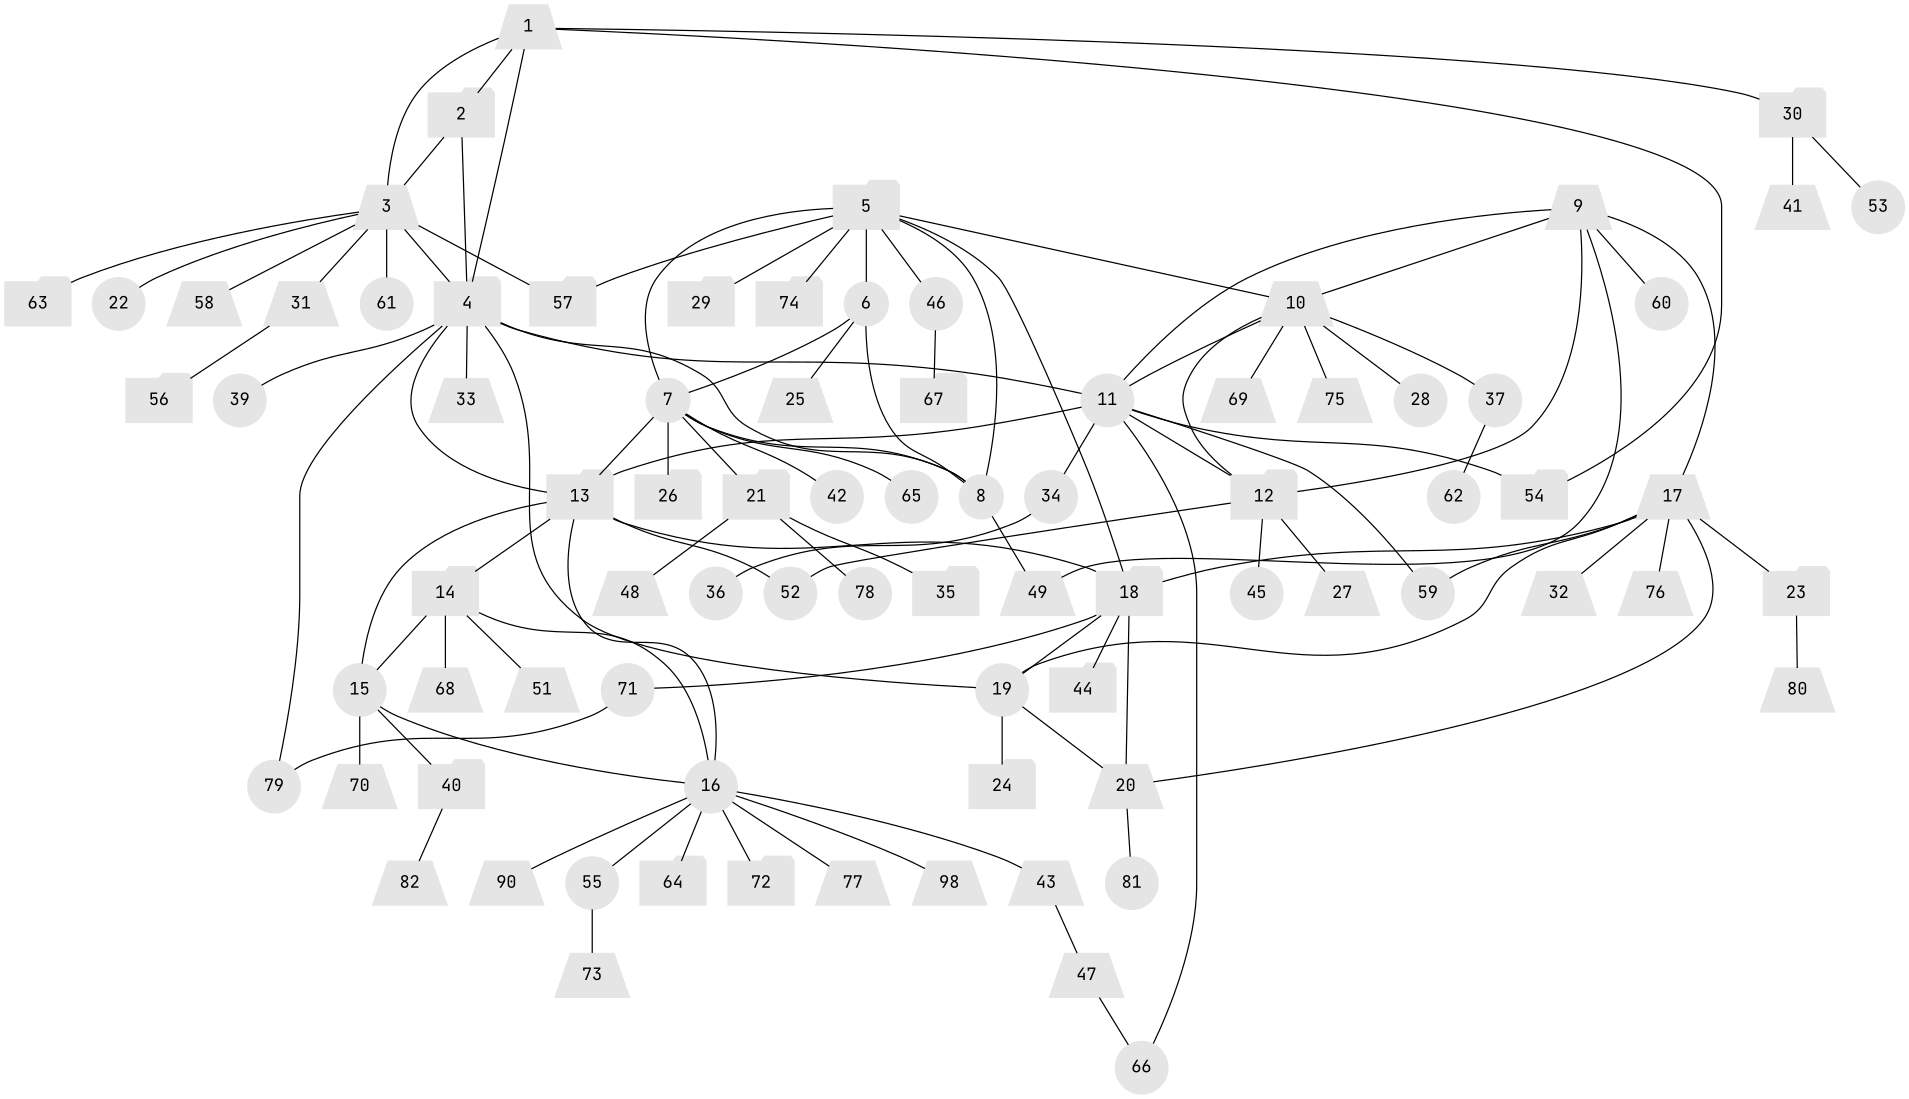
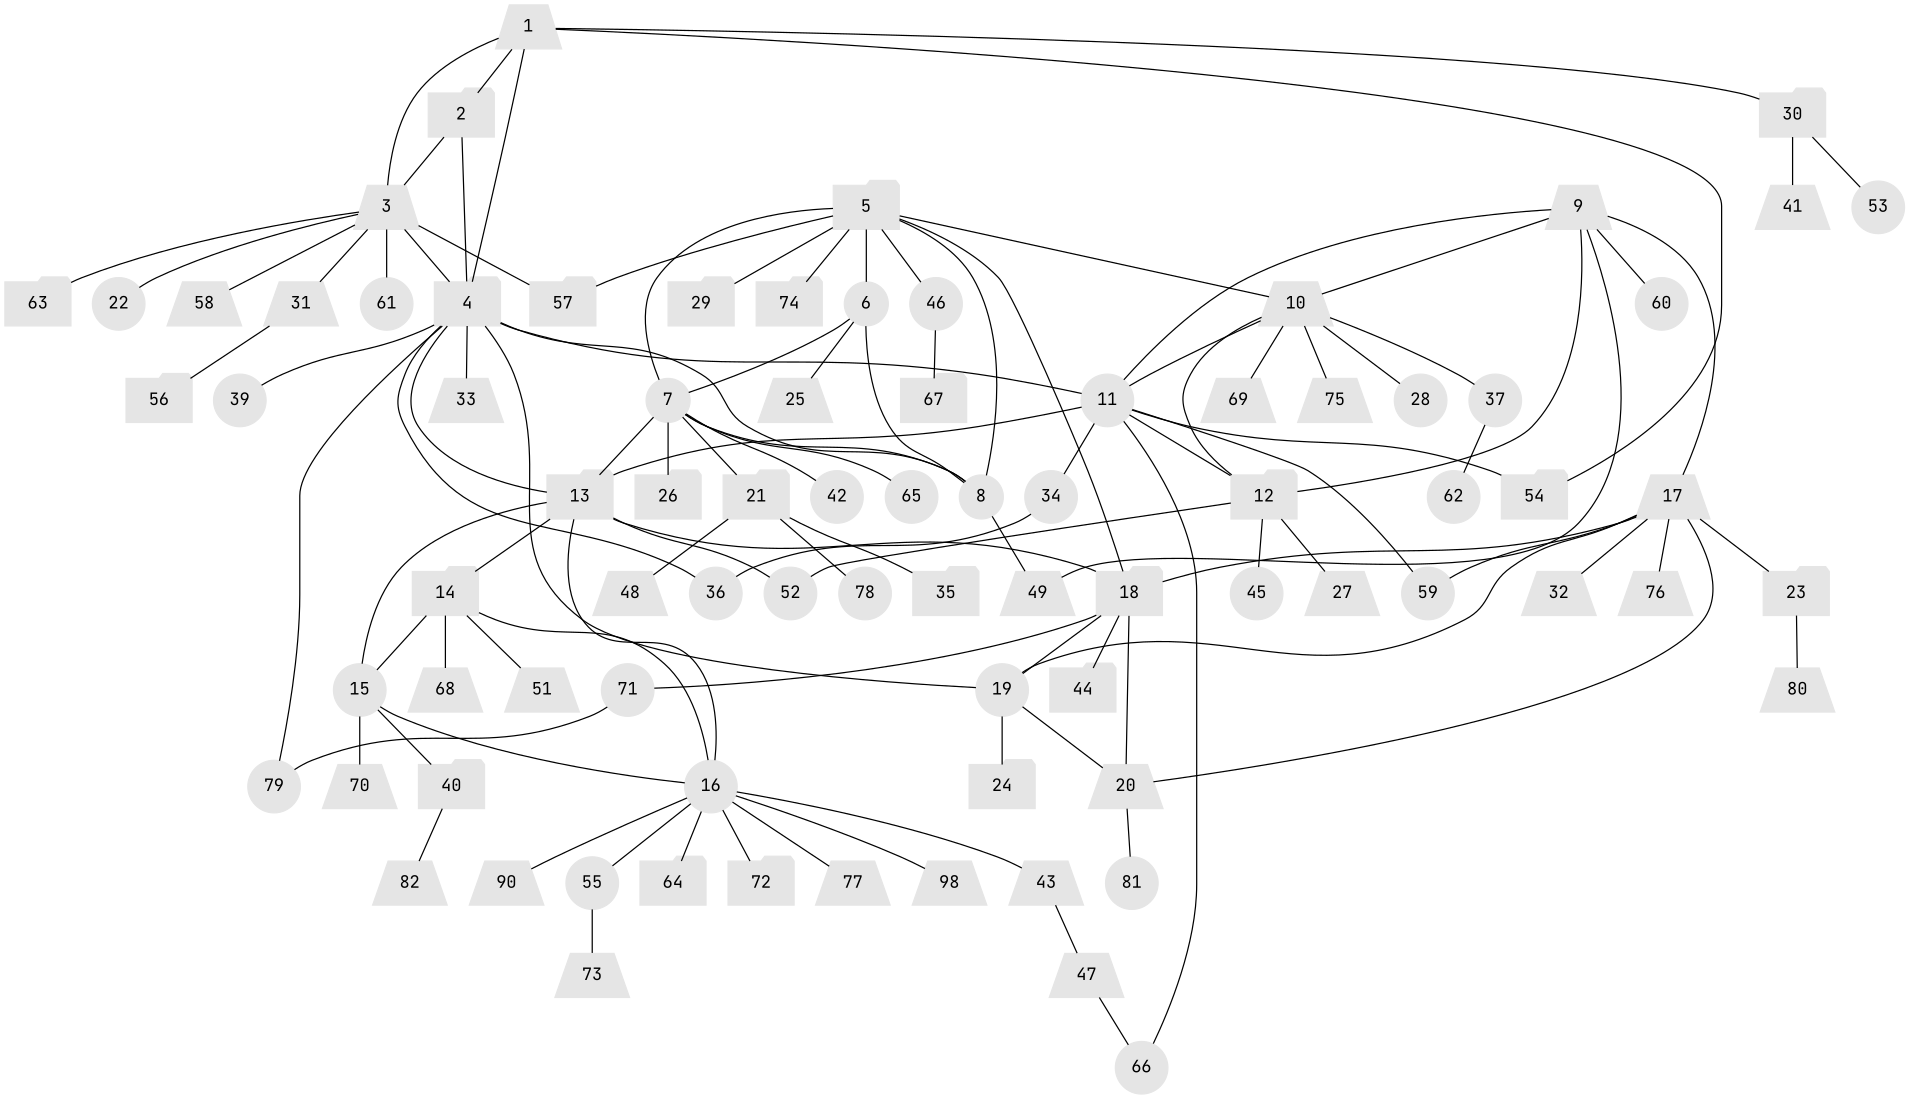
none -> (481, 506)
